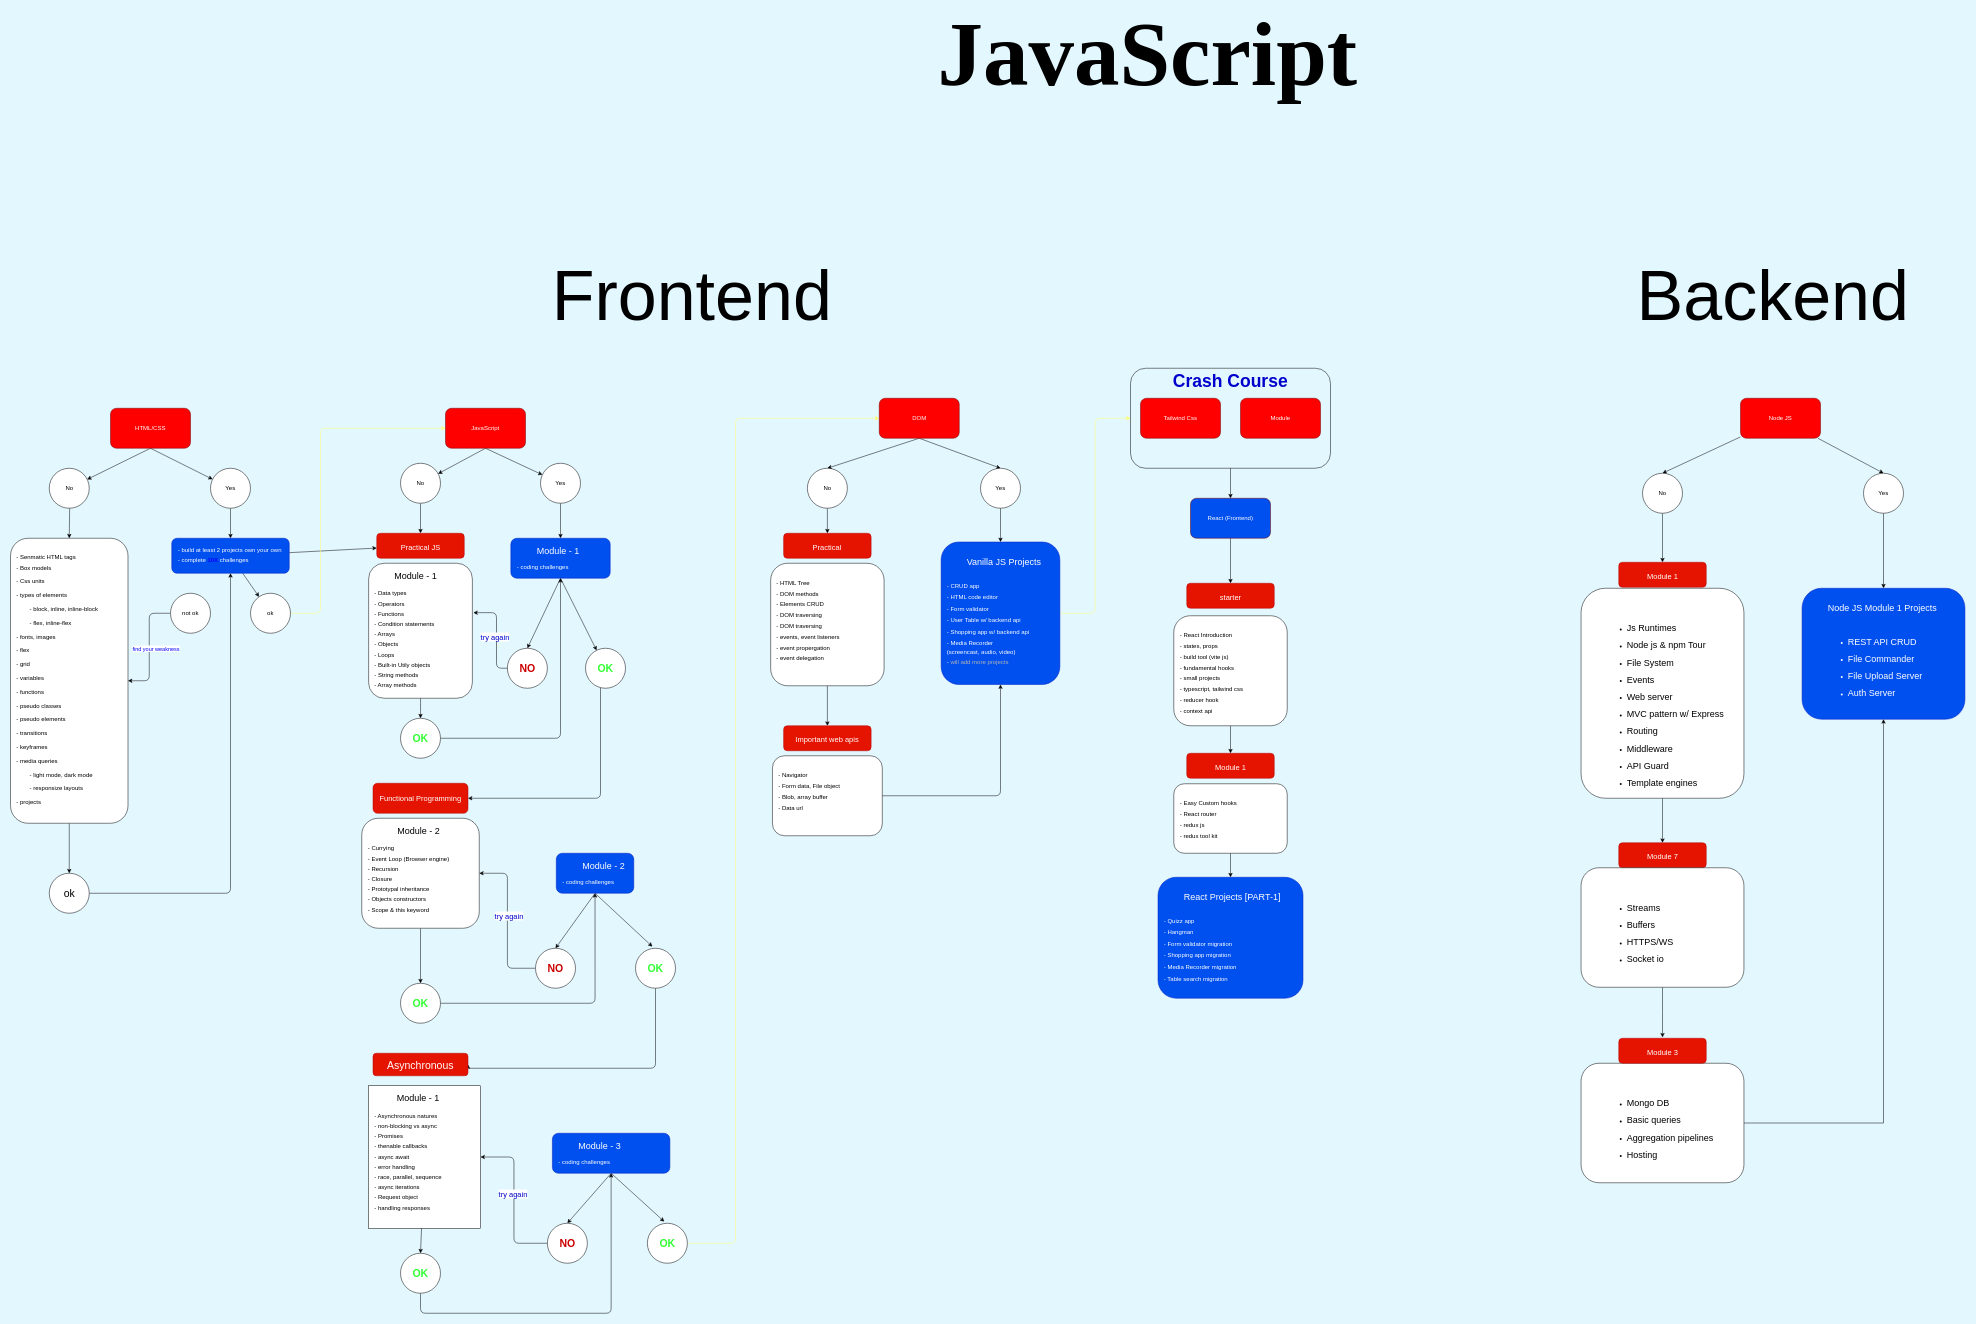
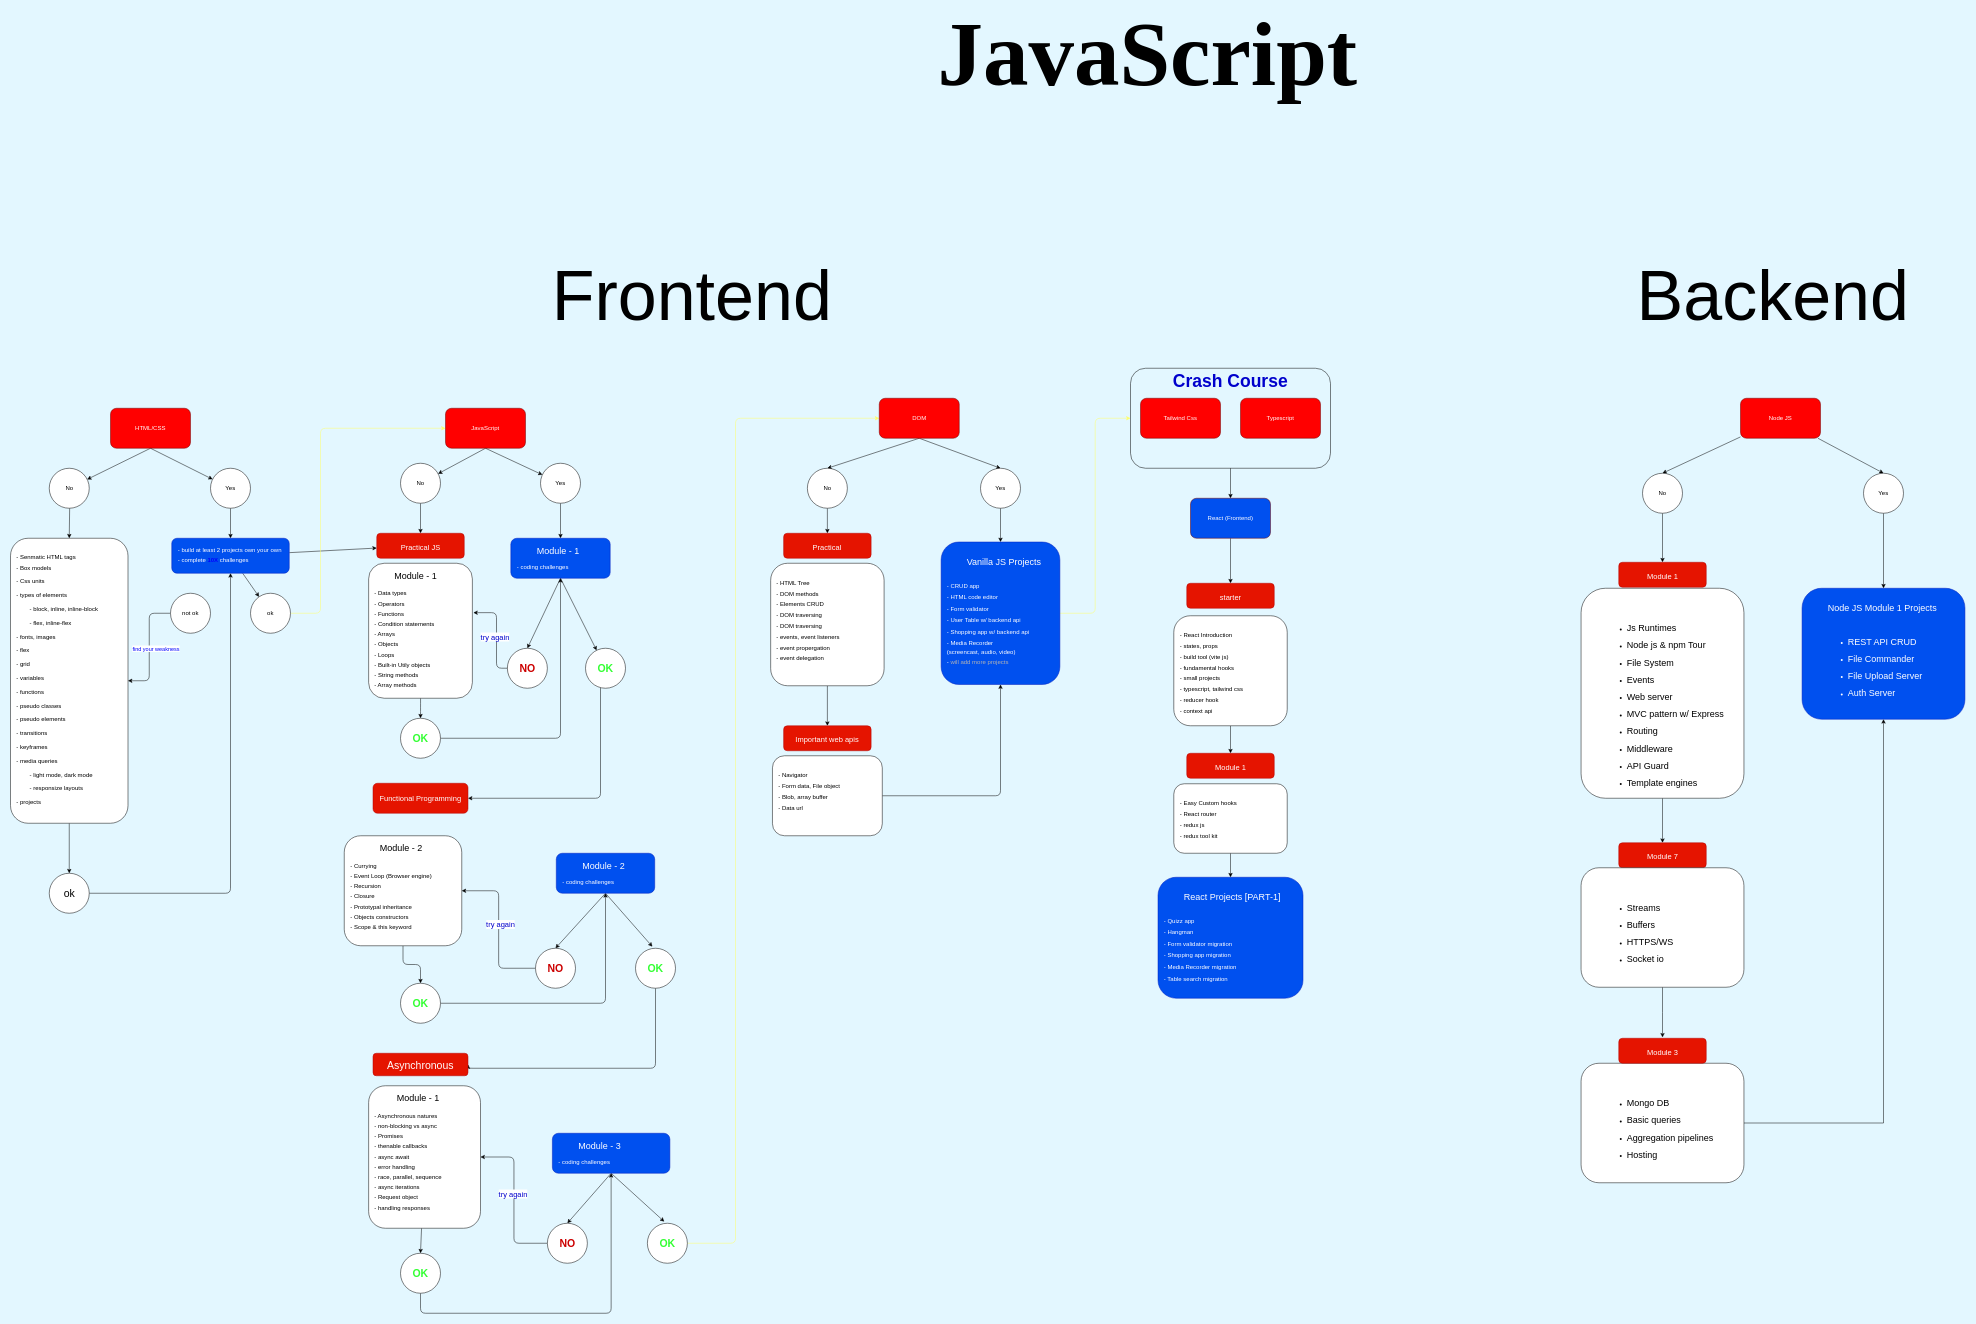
(1280, 418) -> (1280, 418)
(420, 873) -> (403, 891)
(595, 873) -> (605, 873)
(424, 1157) -> (424, 1157)
